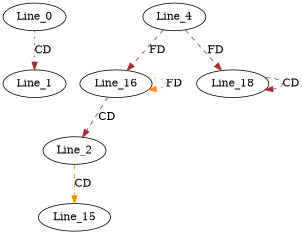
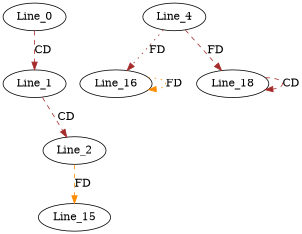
(35, 46) -> (35, 46)
(148, 47) -> (148, 47)
(97, 114) -> (53, 114)
(83, 184) -> (83, 184)
